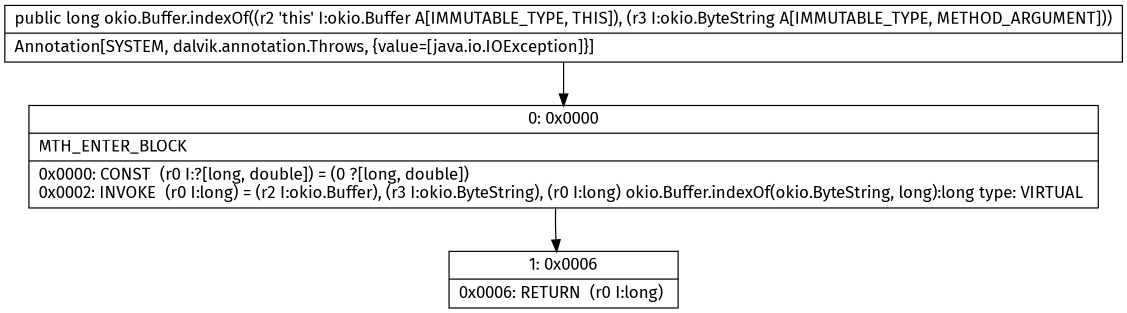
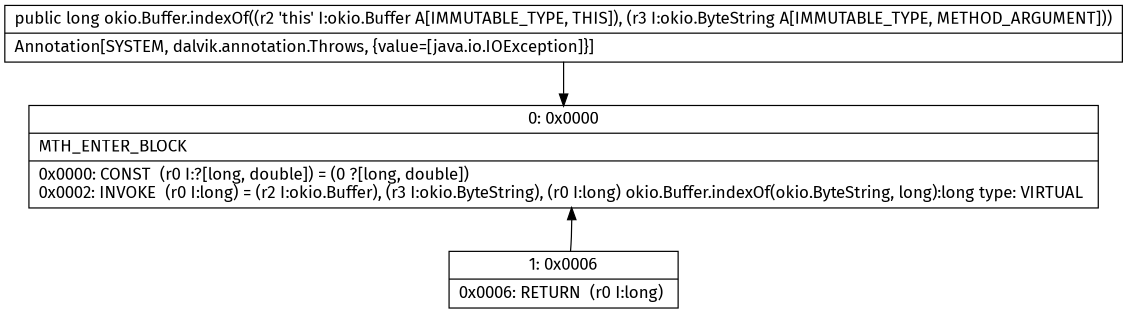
(555, 224) -> (571, 236)
